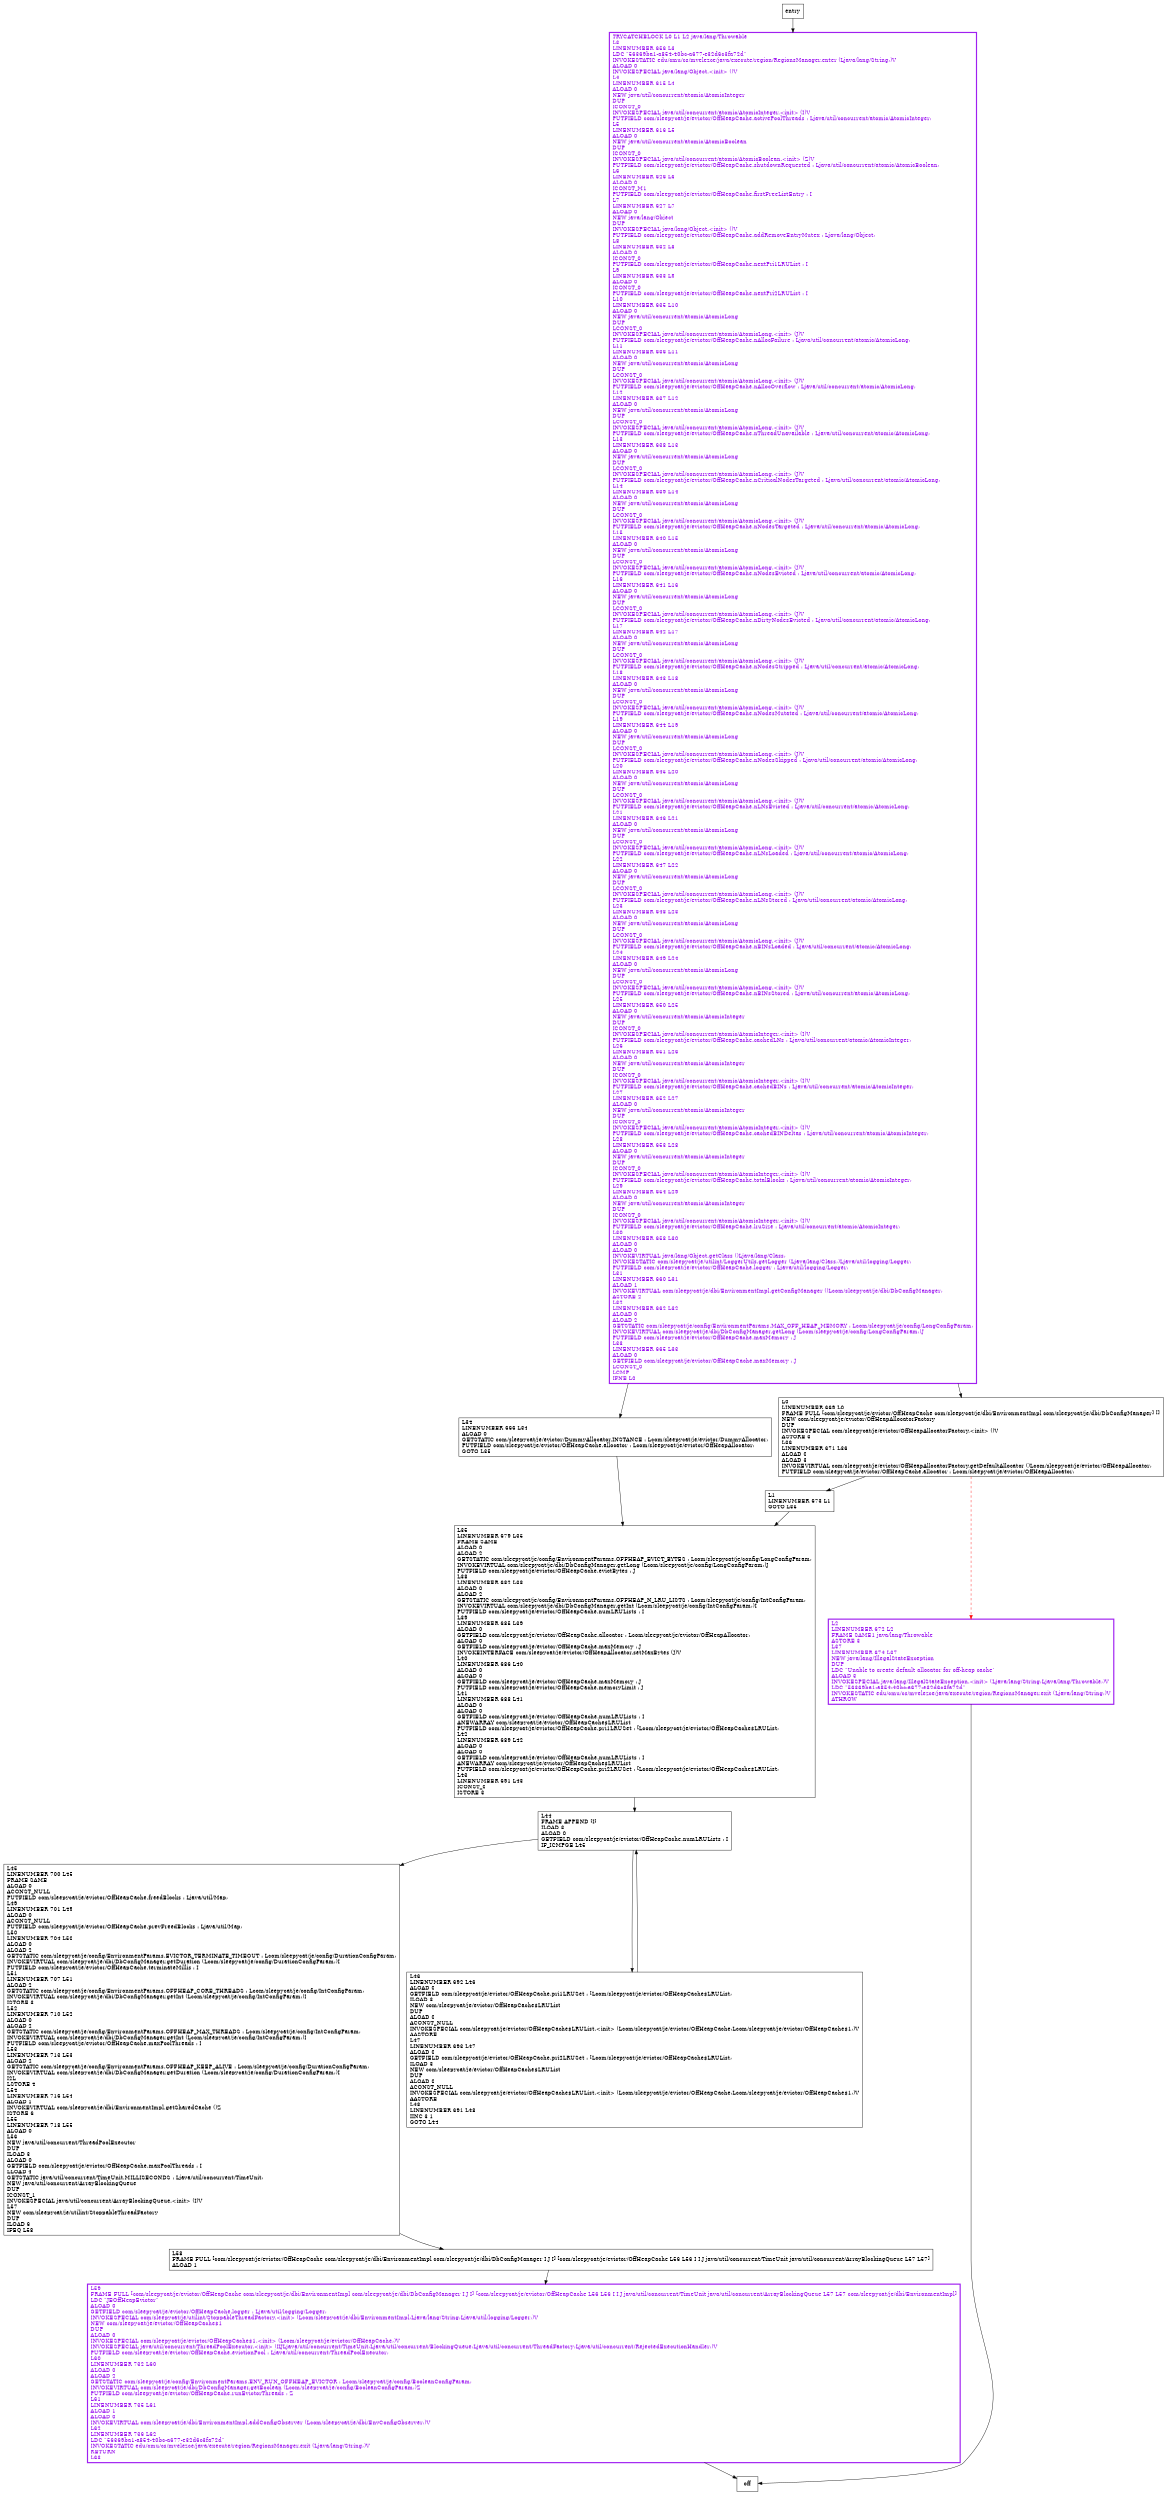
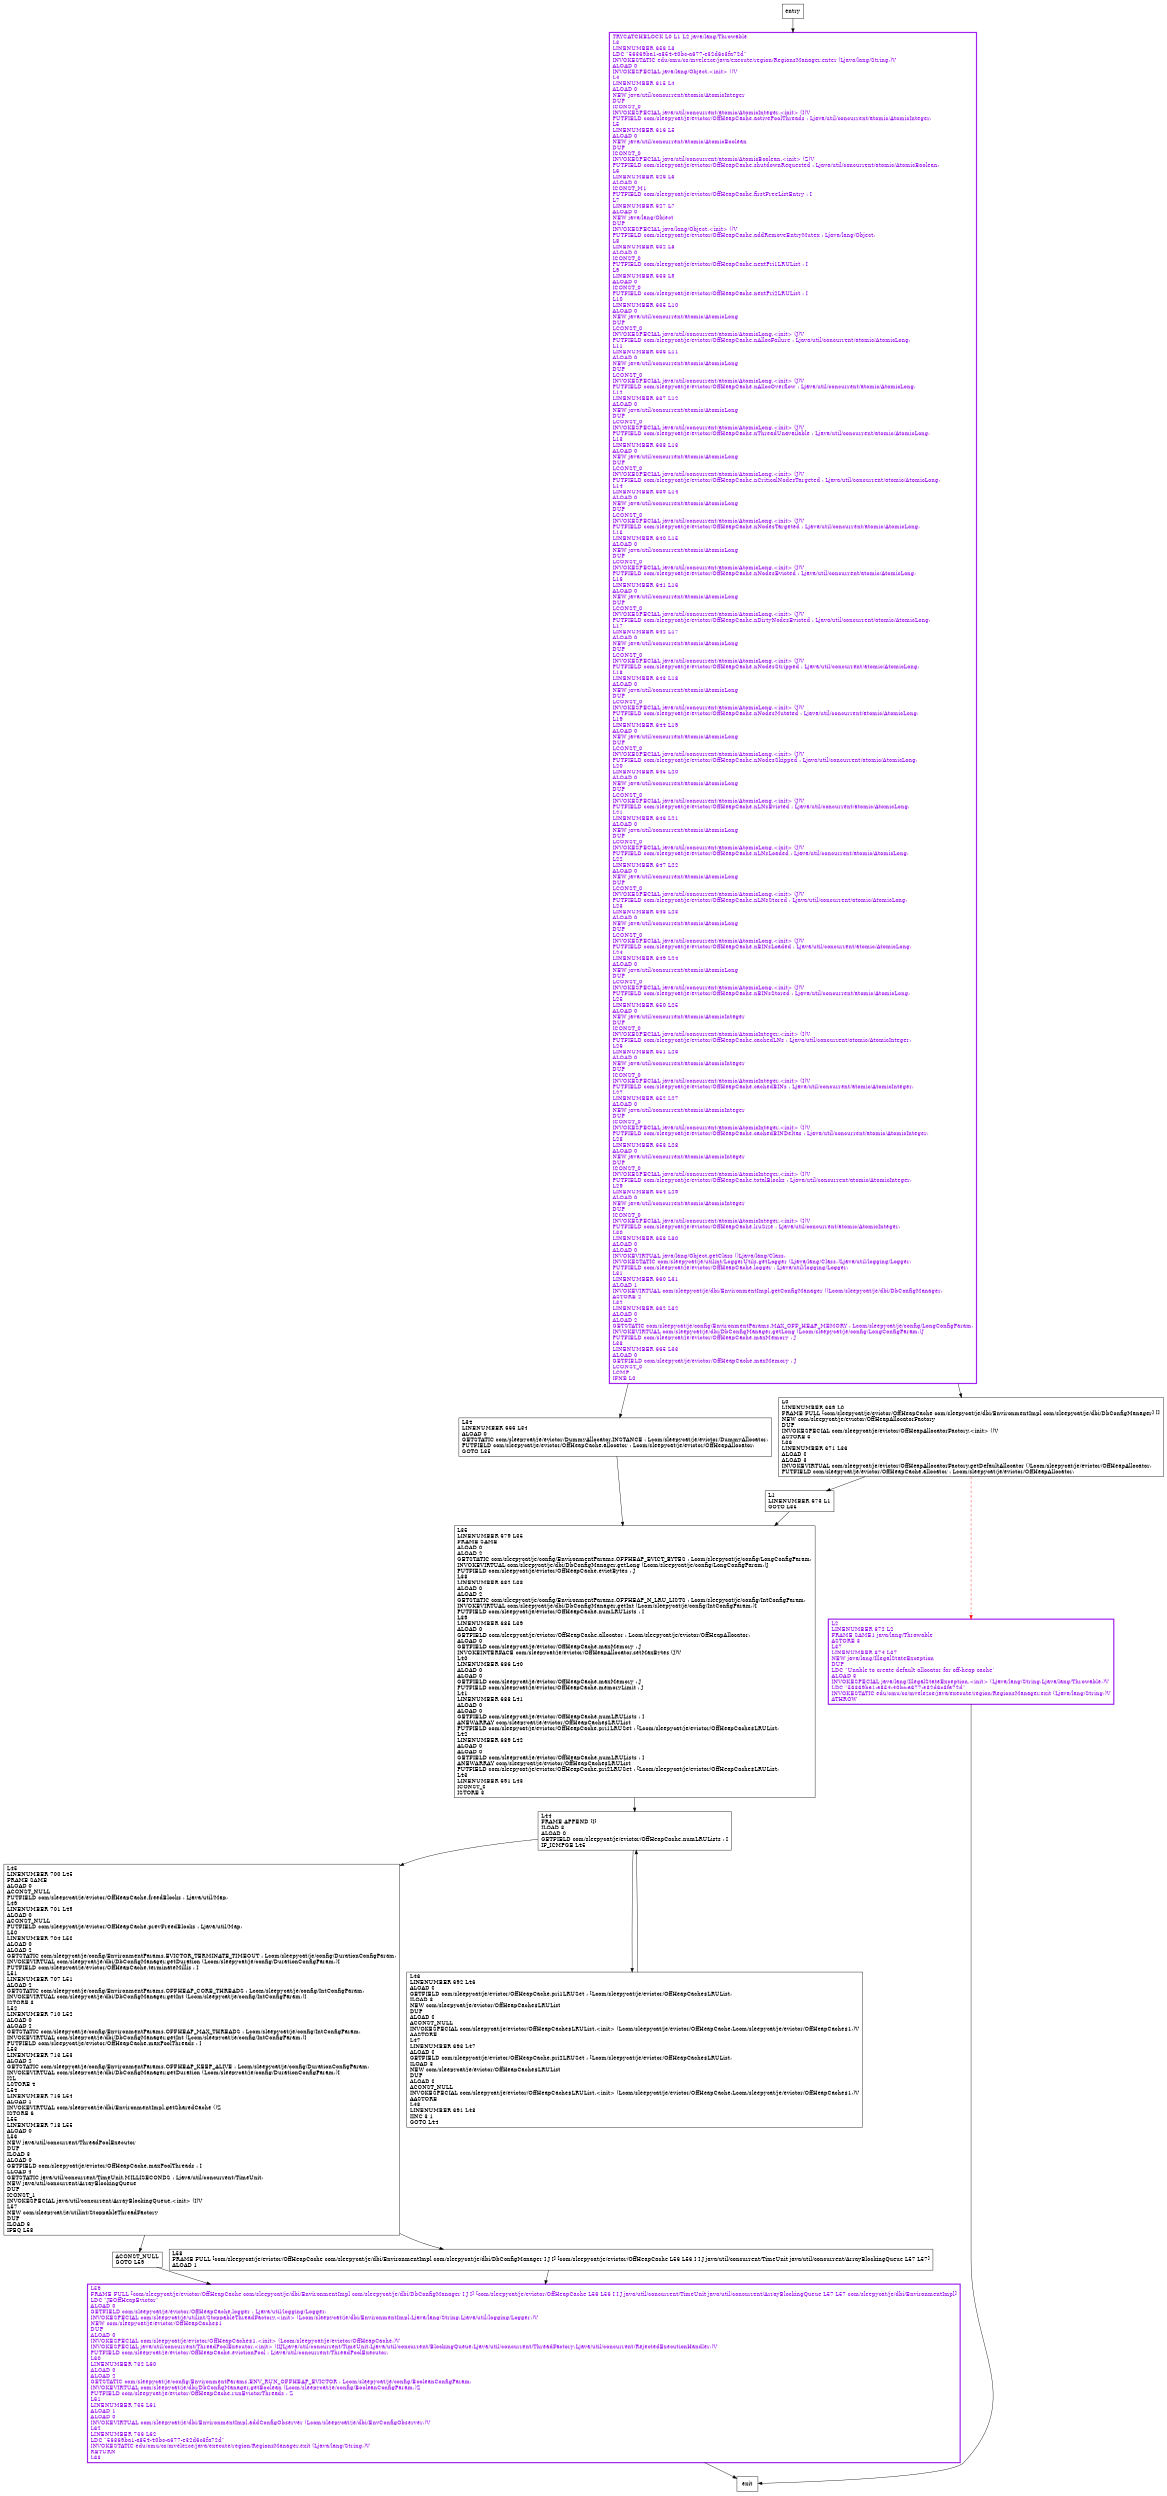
none -> (137, 2260)
(747, 2484) -> (747, 2484)
